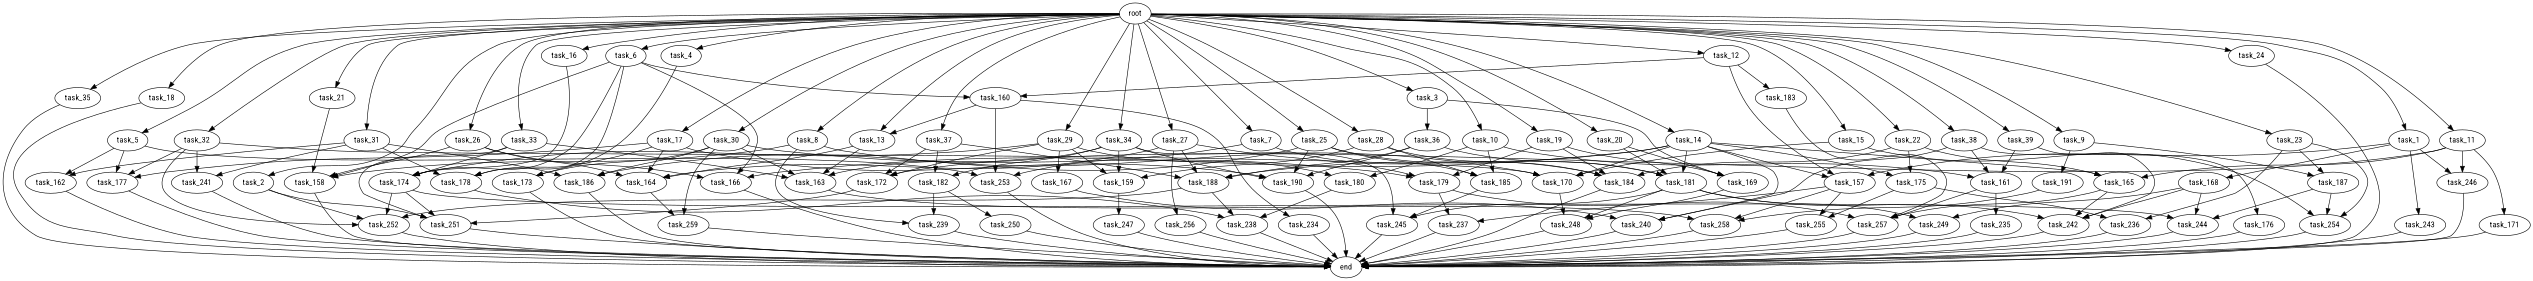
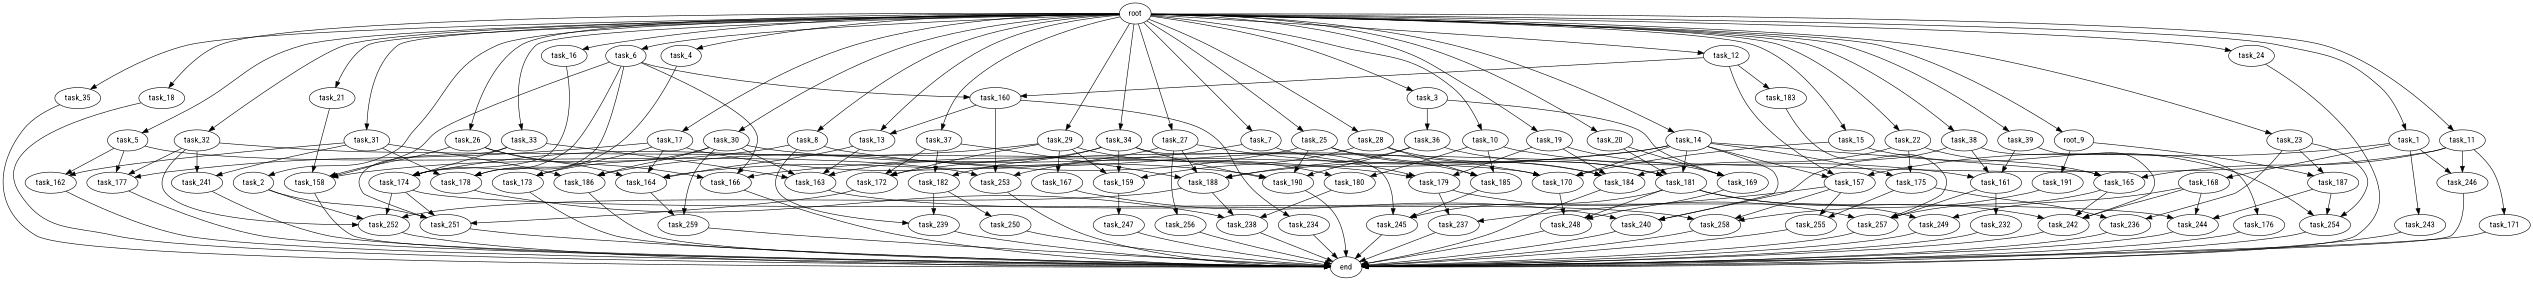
(2074, 140) -> (2074, 140)
(1996, 225) -> (1996, 225)
